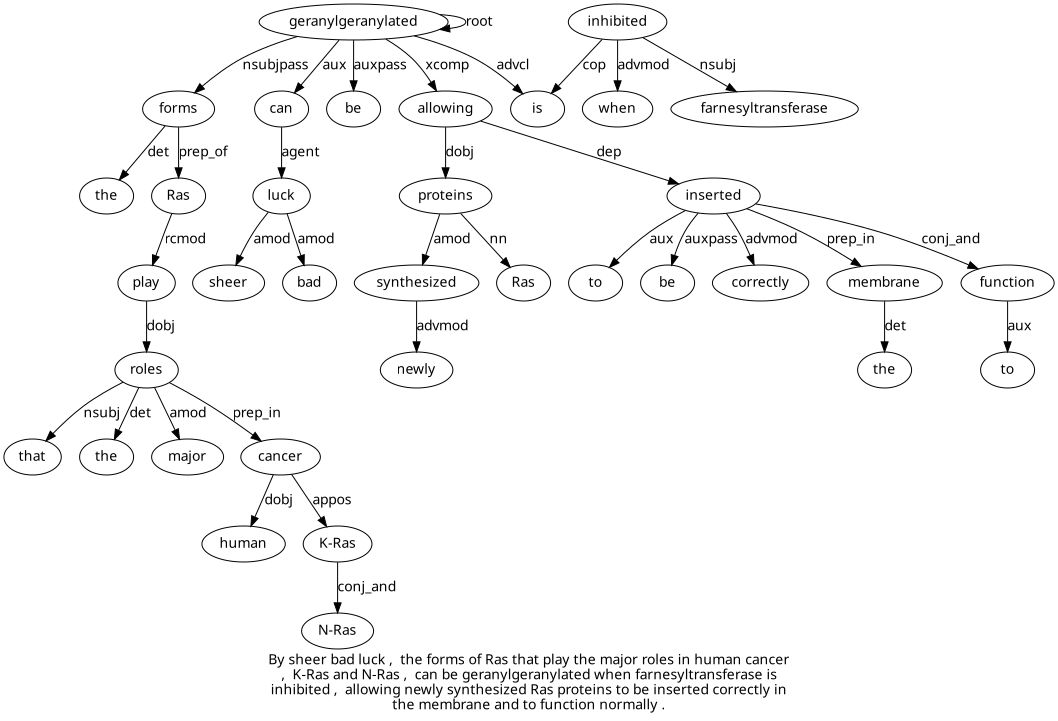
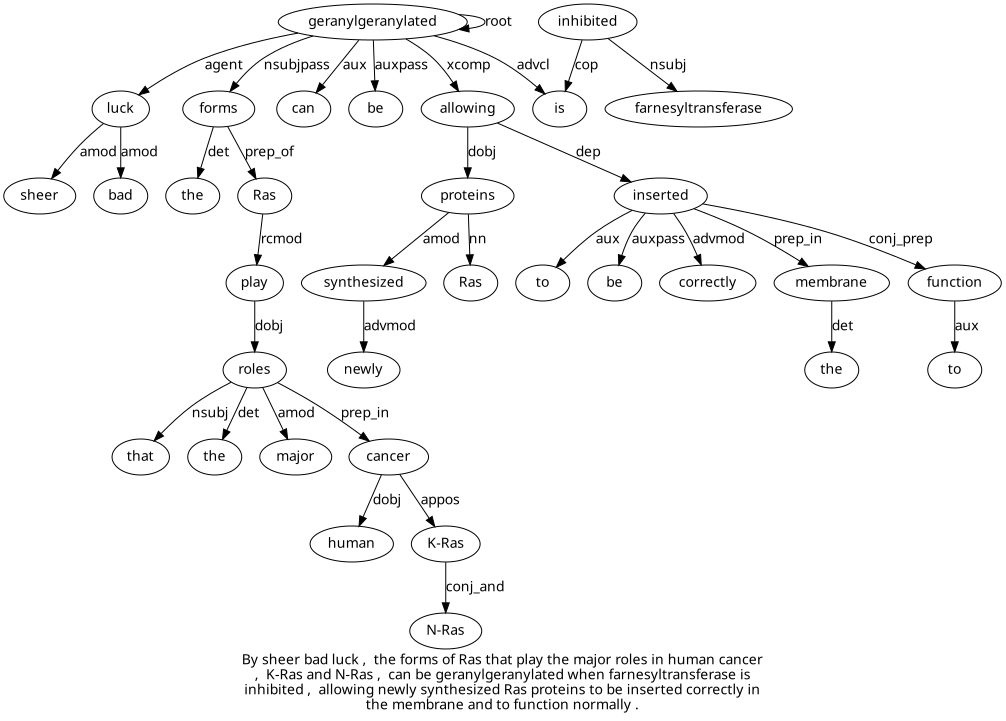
(618, 109) -> none
(282, 147) -> (219, 53)
(951, 240) -> (901, 240)
